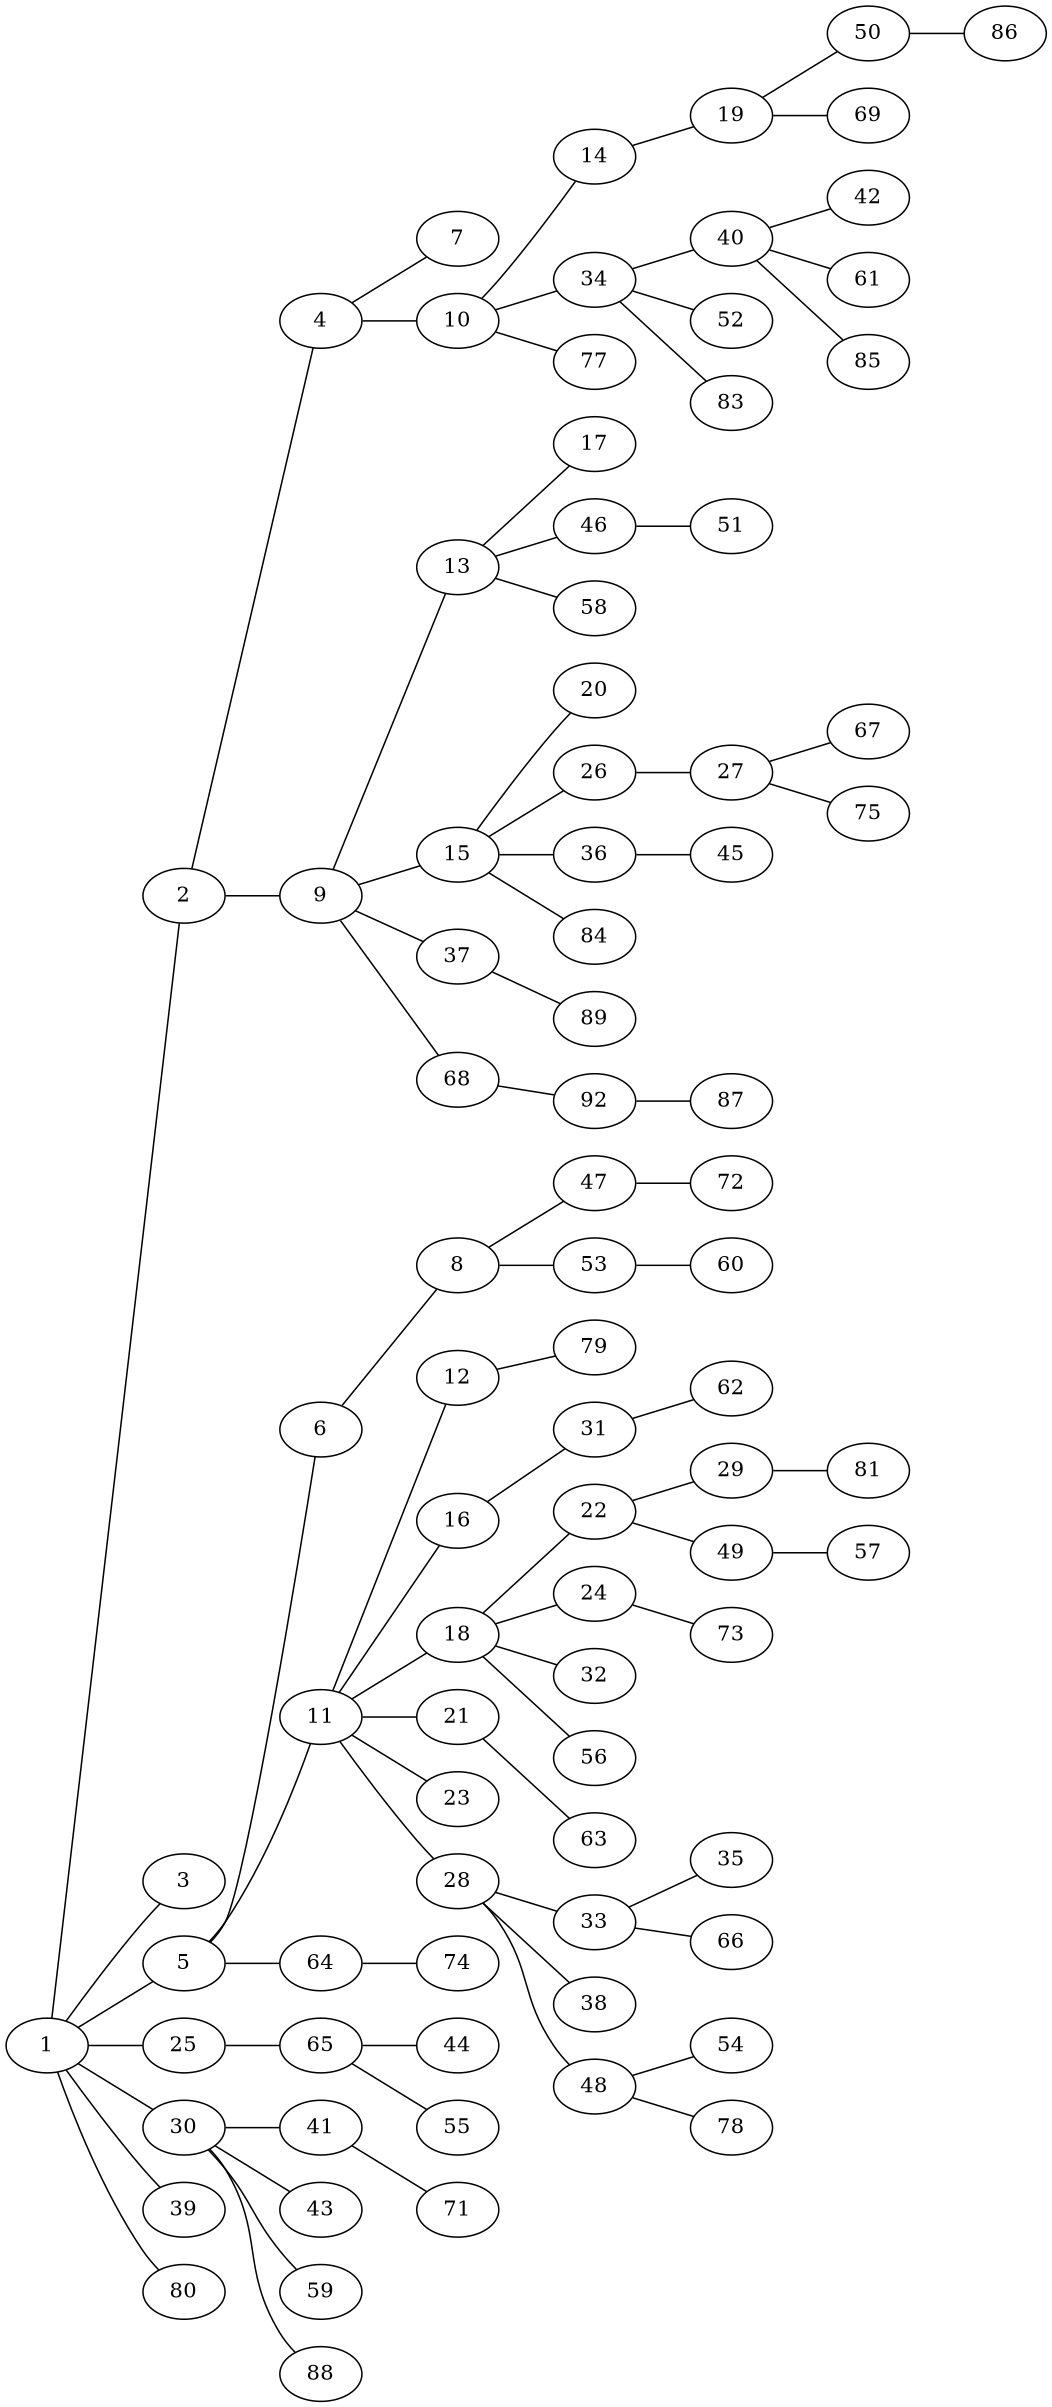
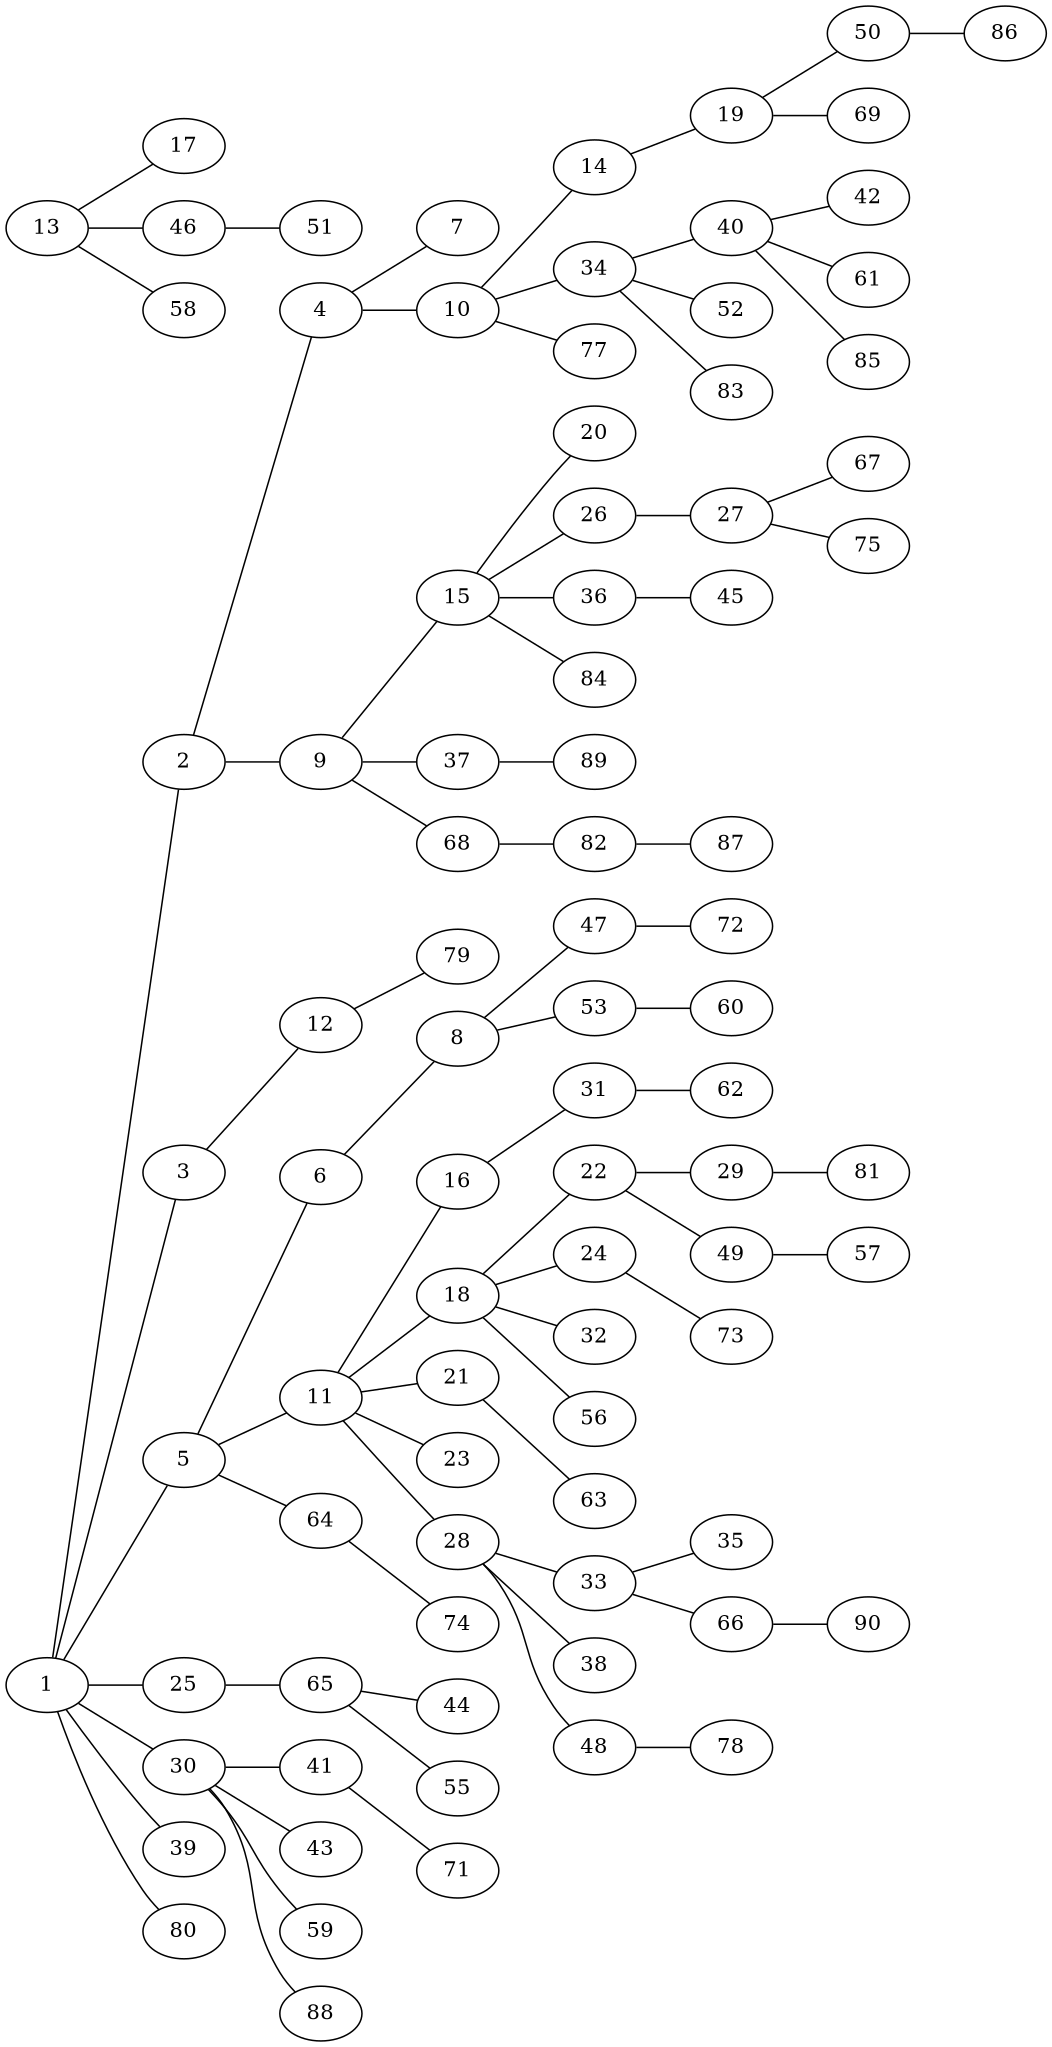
(389, 732) -> none
(595, 1101) -> (595, 844)
(389, 1547) -> (252, 1099)
none -> (868, 1624)
(732, 2046) -> none
